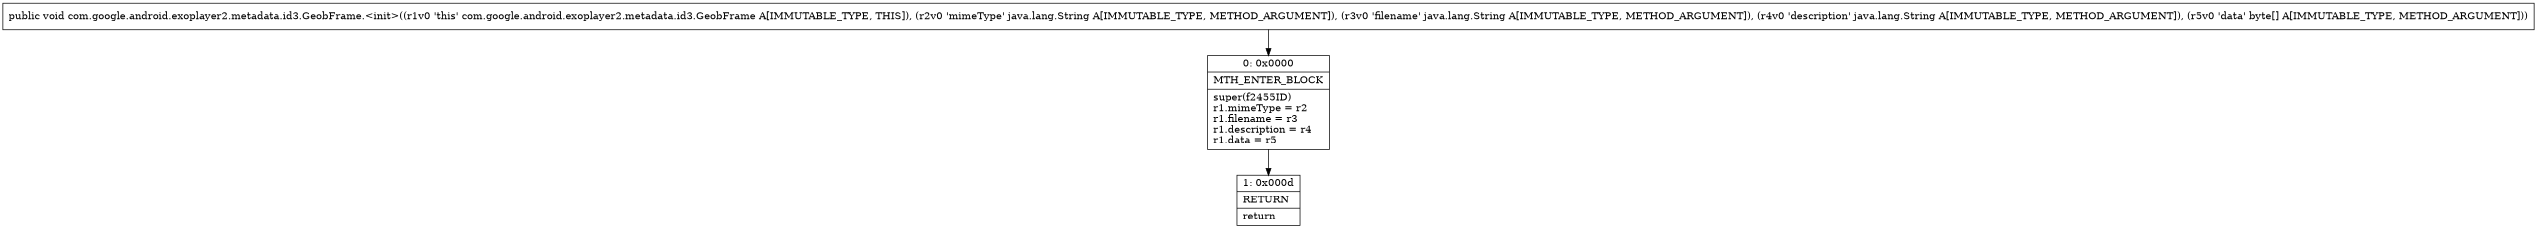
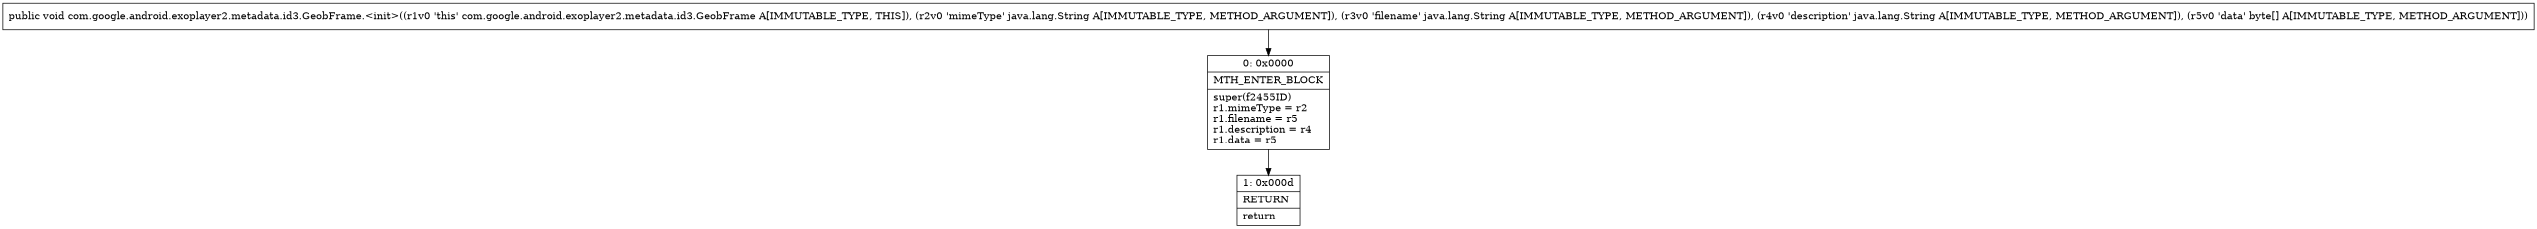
(1256, 119) -> (1256, 119)
